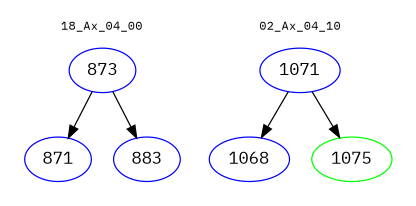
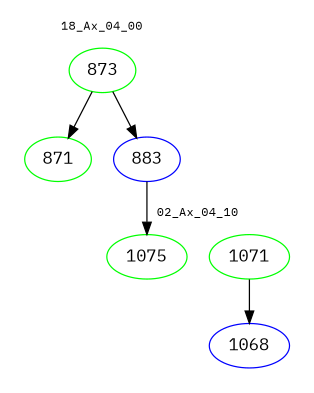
(102, 70) -> (102, 70)
(300, 70) -> (249, 257)
(323, 109) -> (147, 209)
(58, 159) -> (58, 159)
